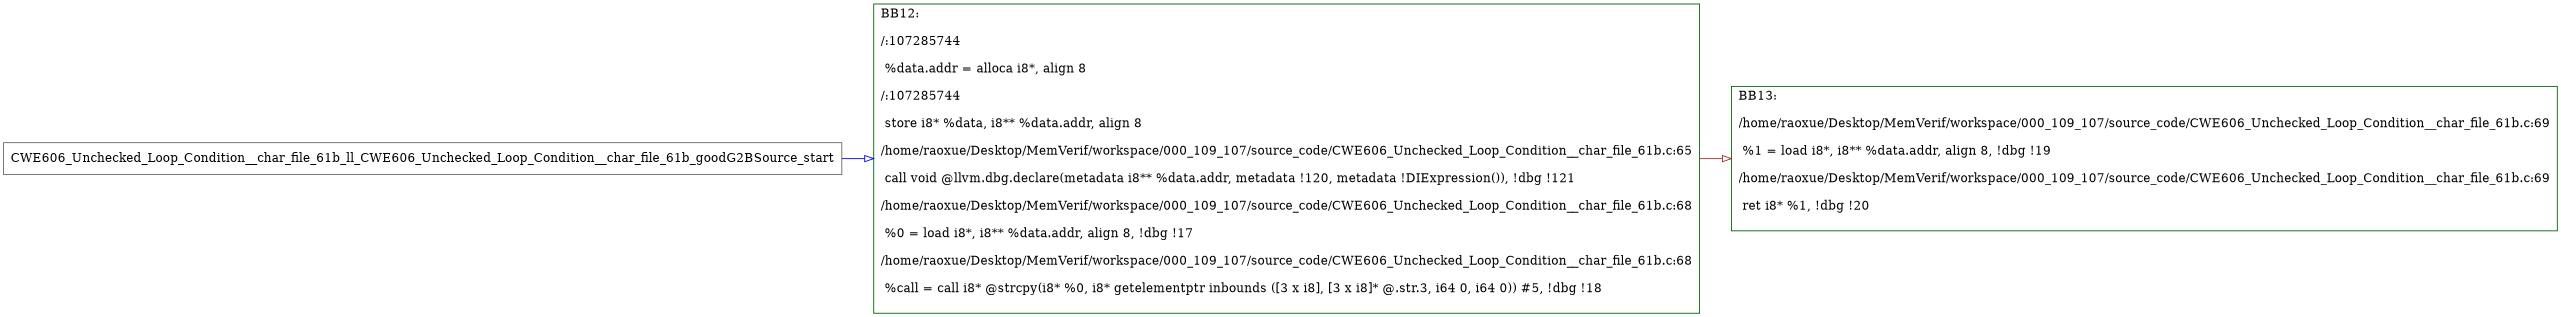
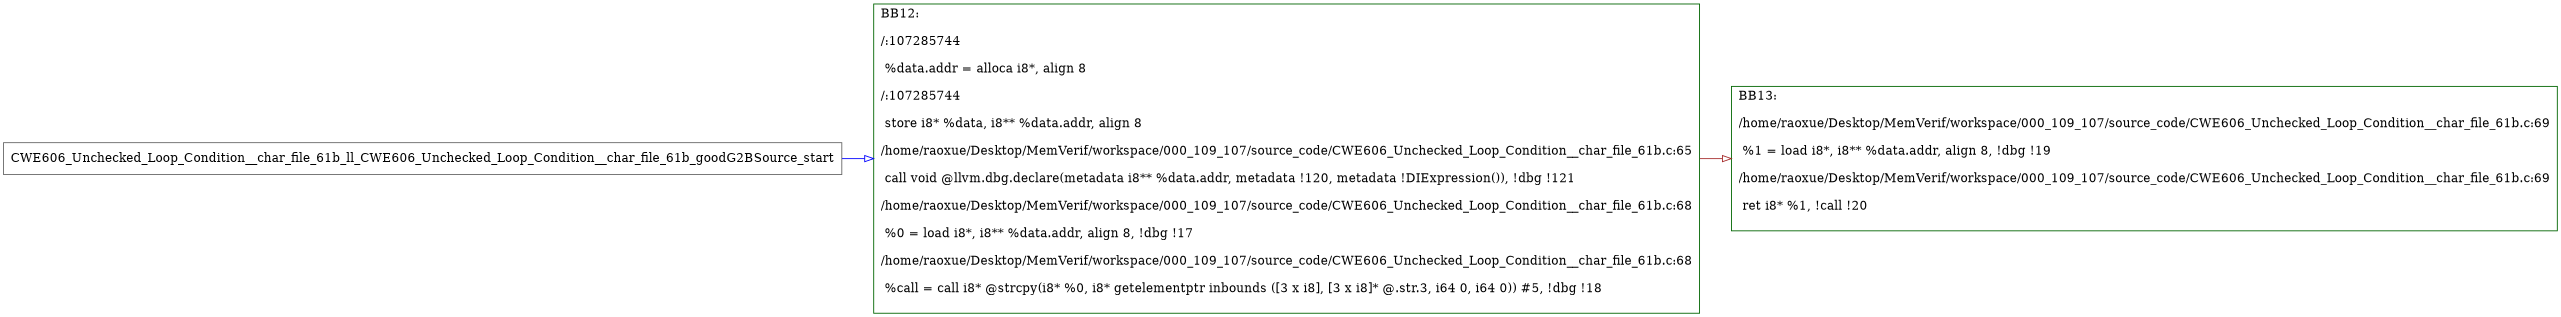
(1804, 206) -> (1803, 206)
